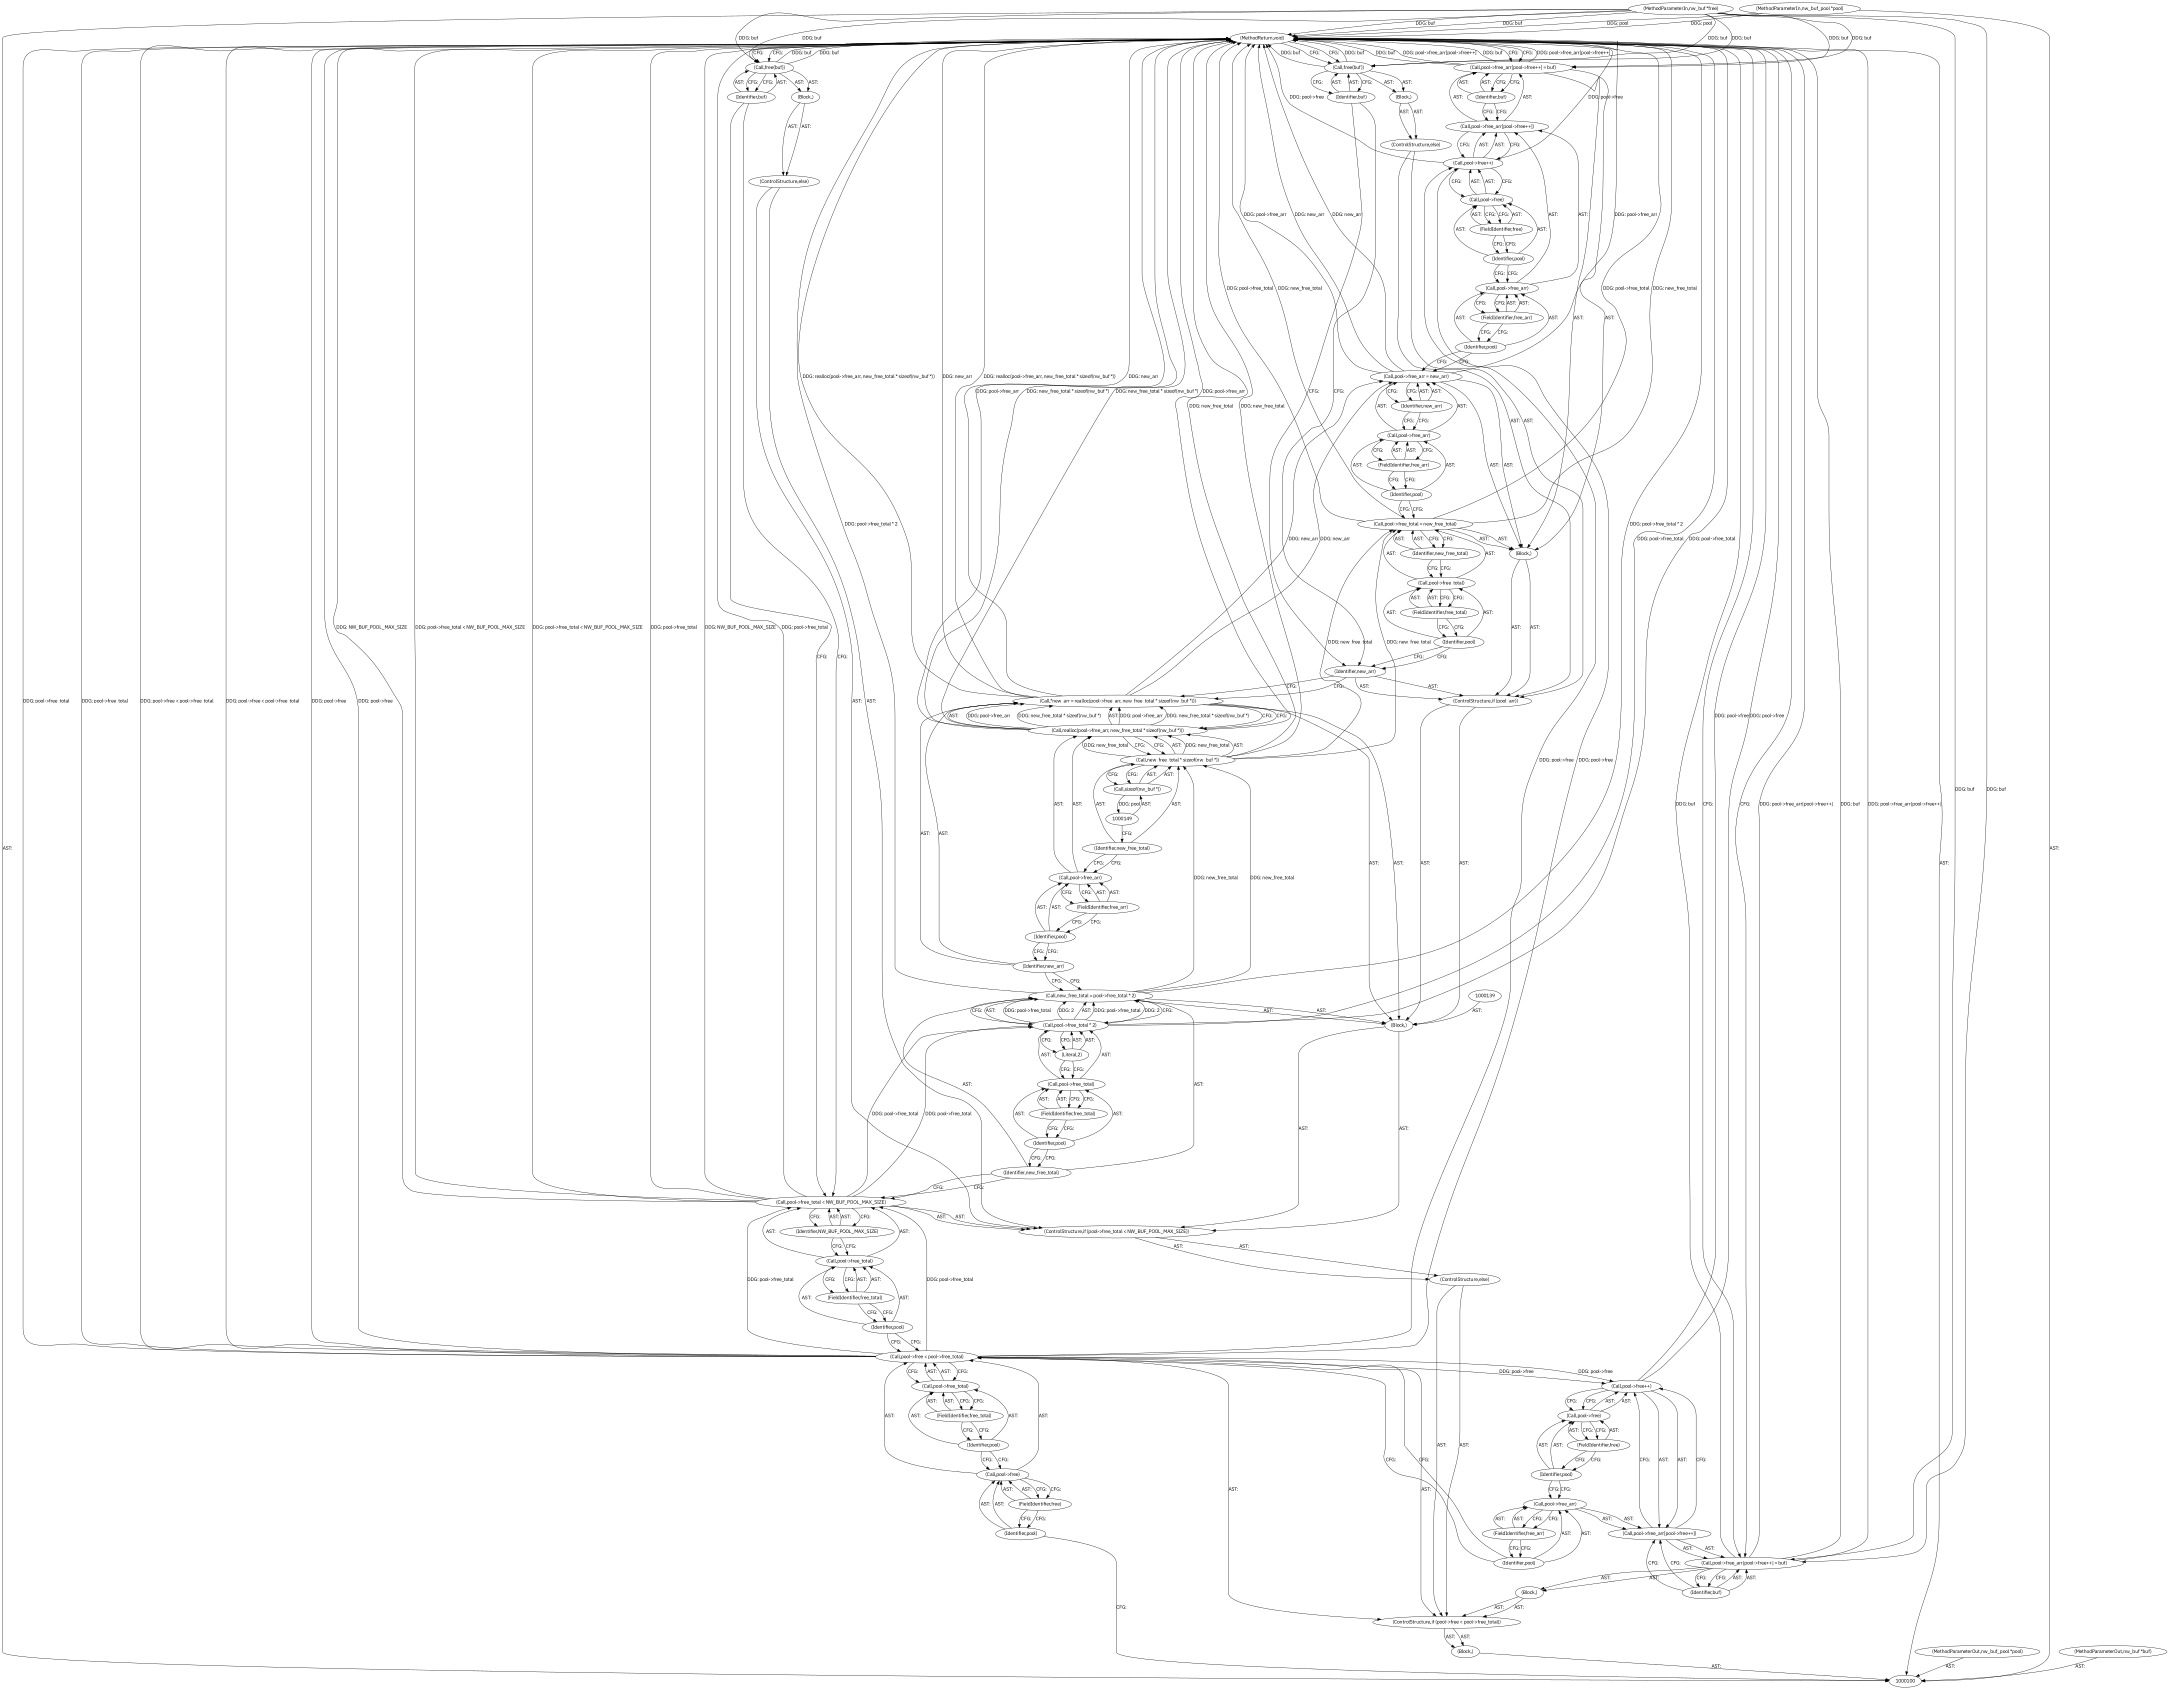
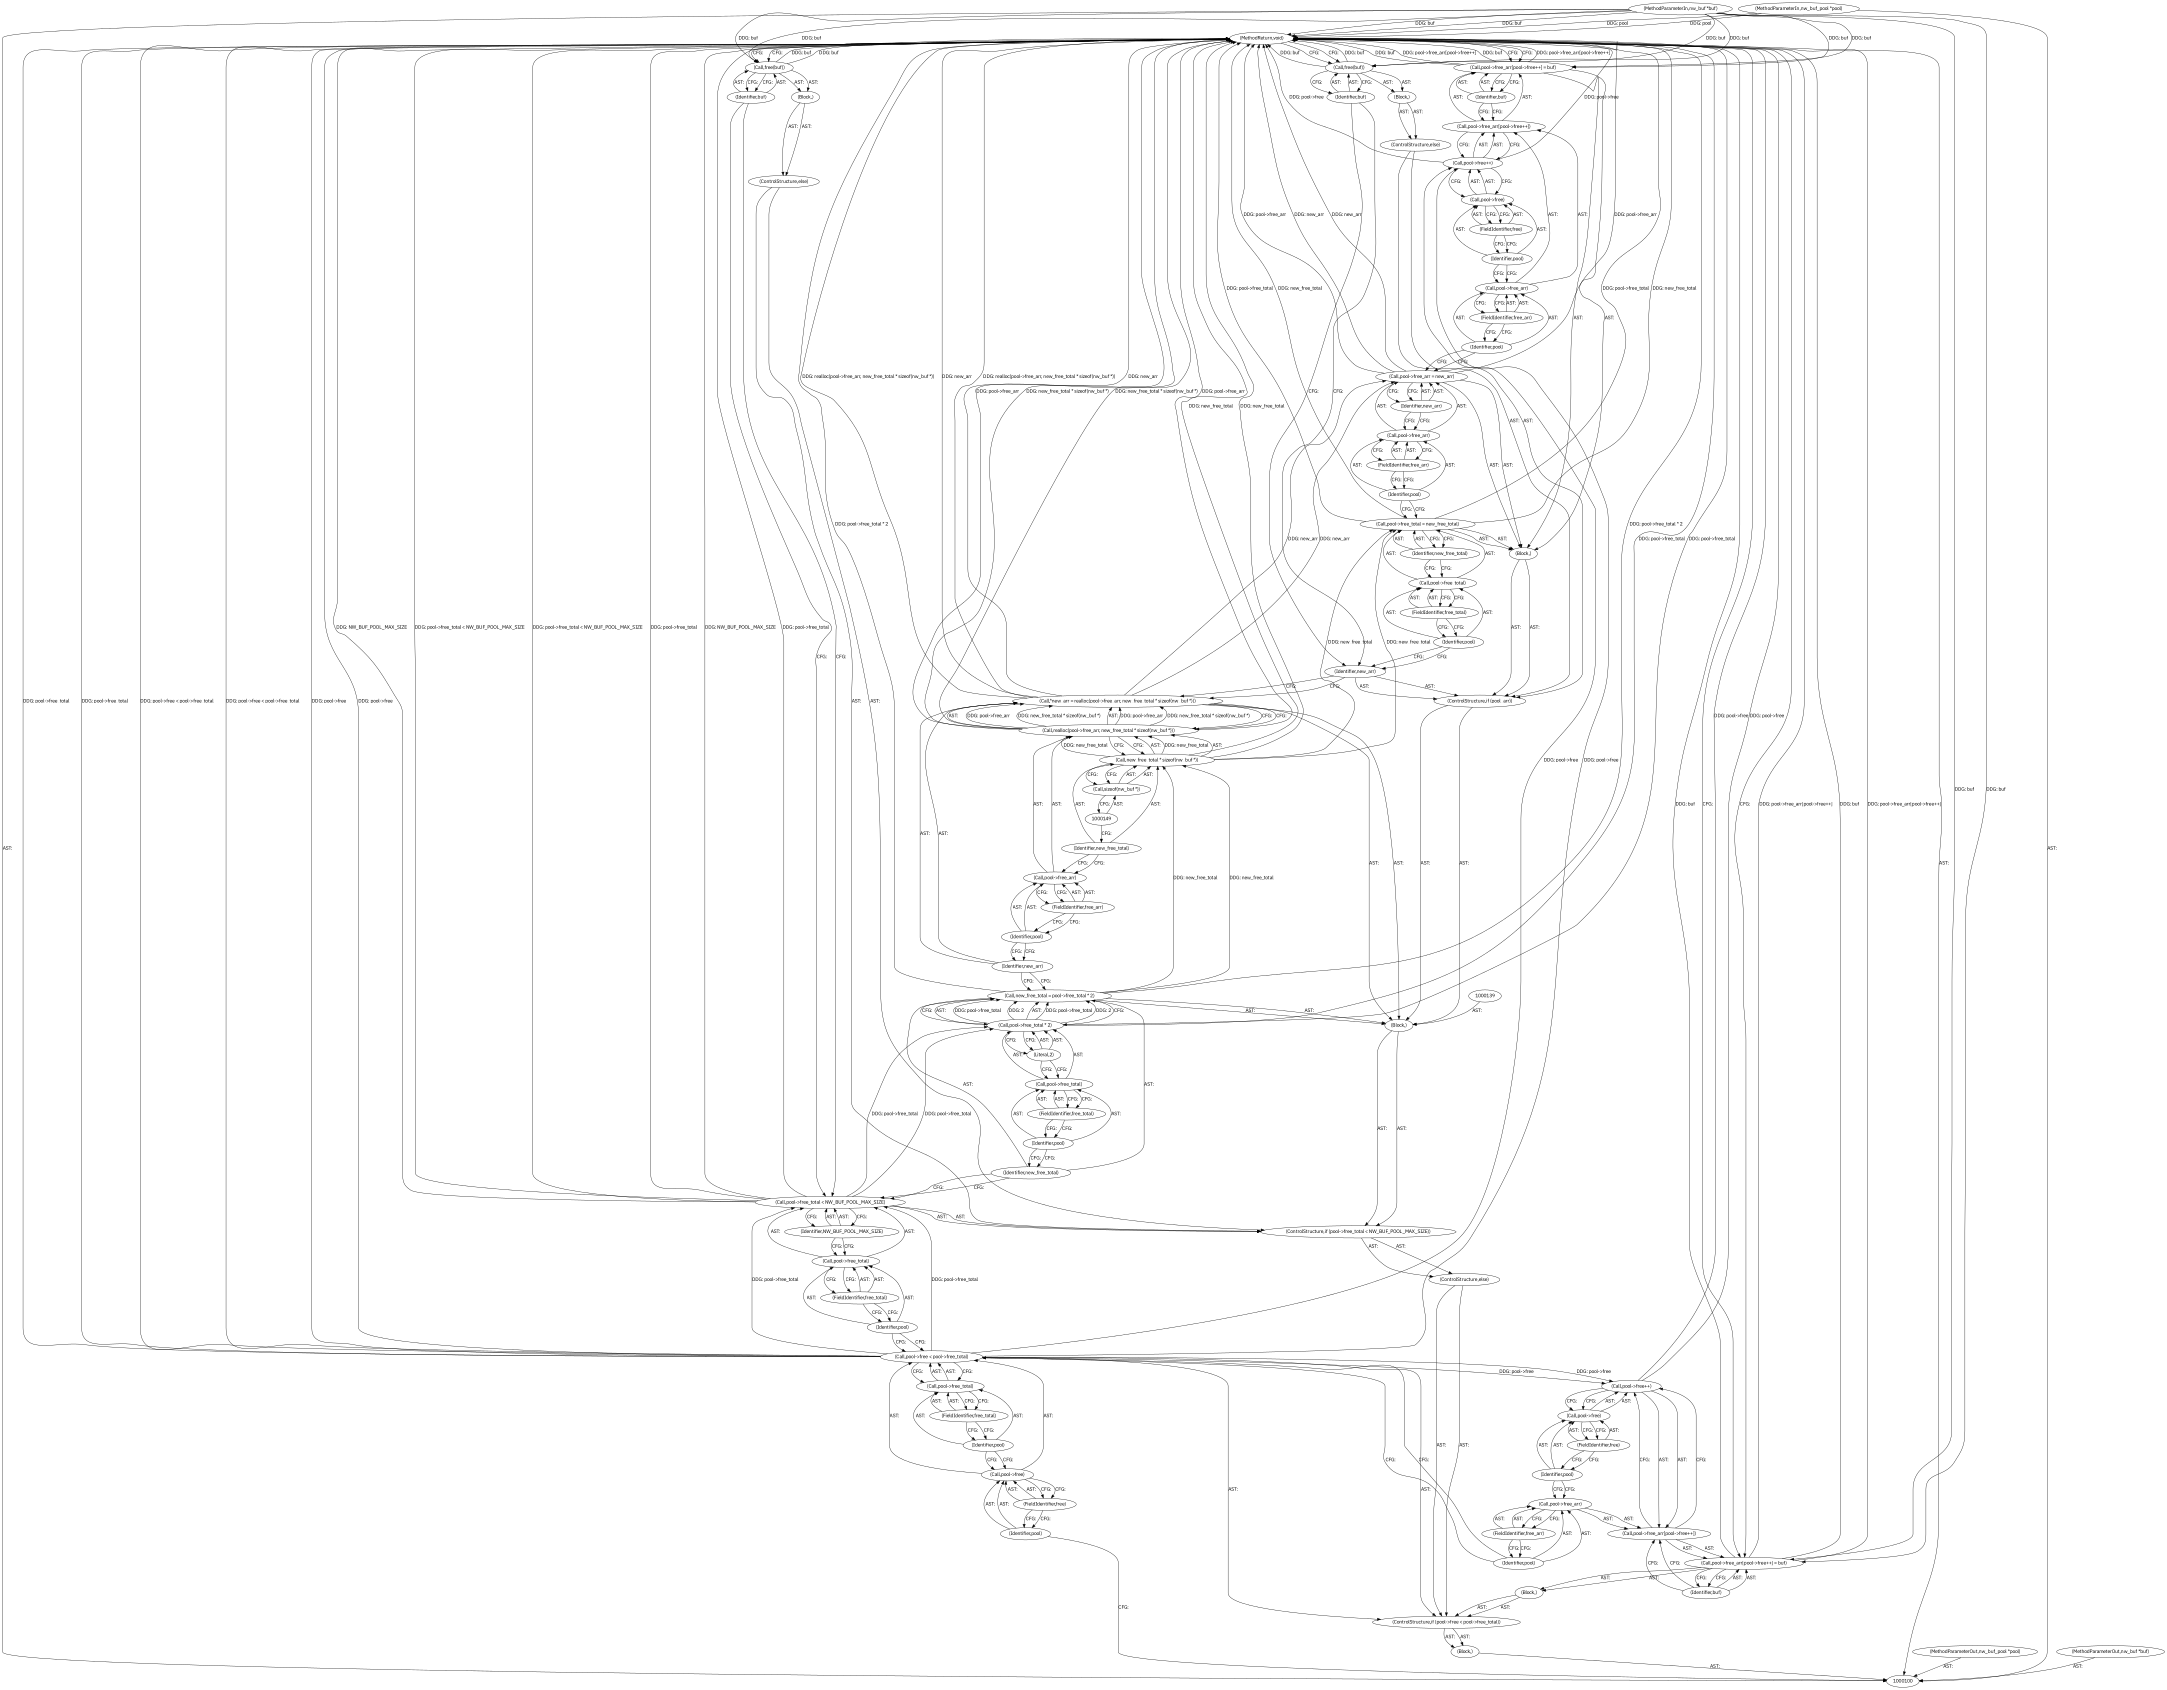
(1681, 9) -> (1681, 9)
(1130, 804) -> (1105, 804)
